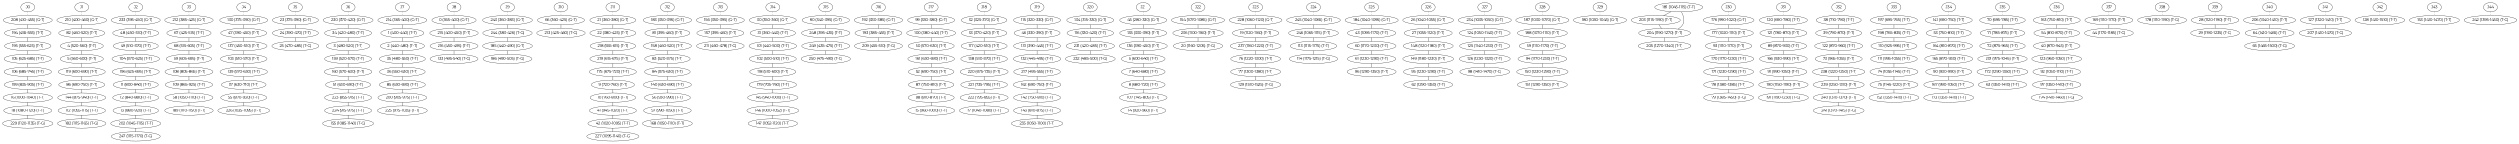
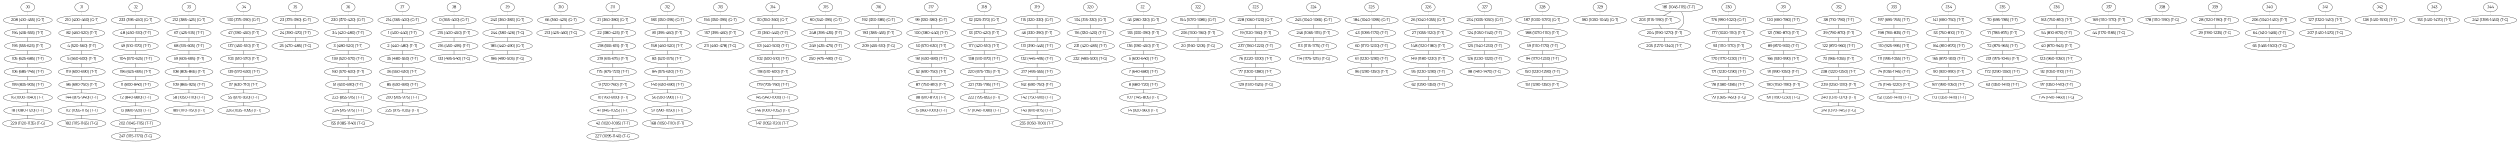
(613, 111) -> (613, 111)
